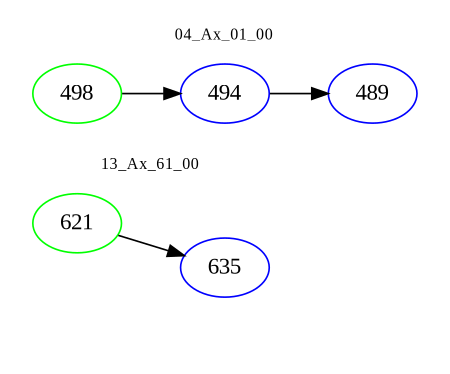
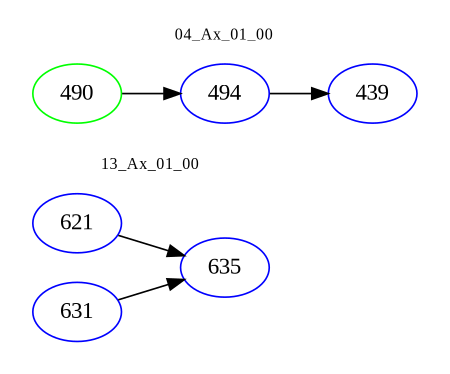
(77, 94) -> (77, 94)
(373, 94) -> (373, 94)
(151, 165) -> (151, 165)
(77, 223) -> (77, 223)
none -> (77, 312)
